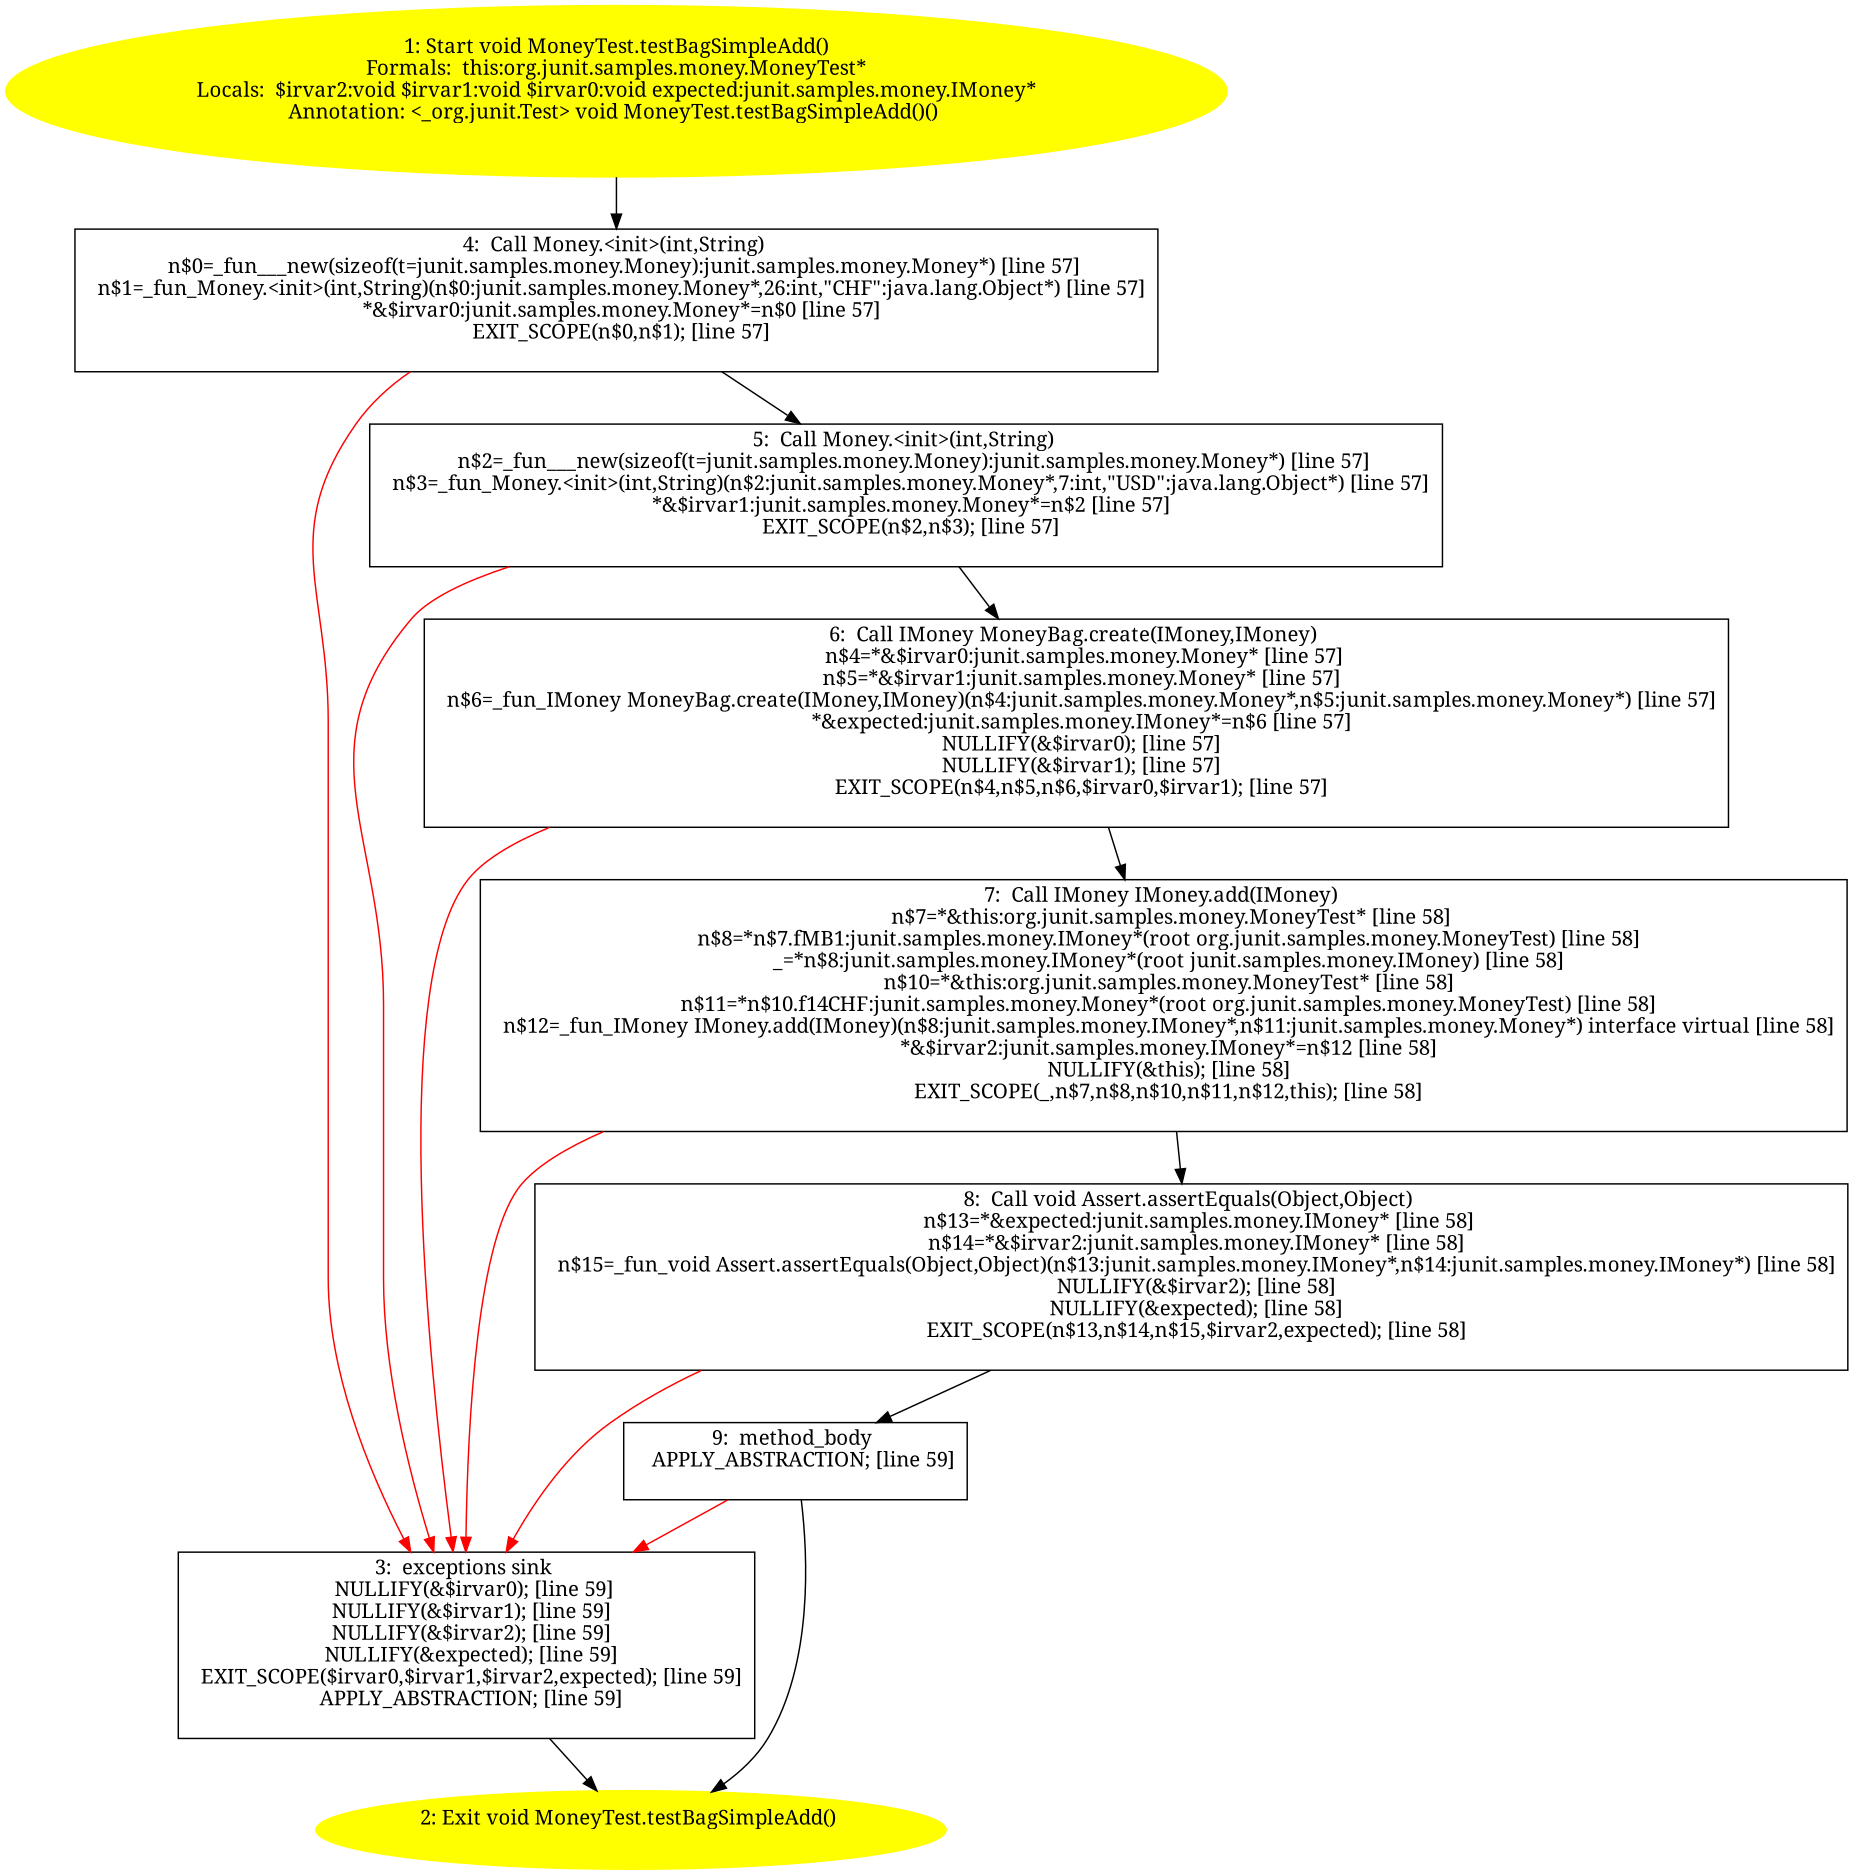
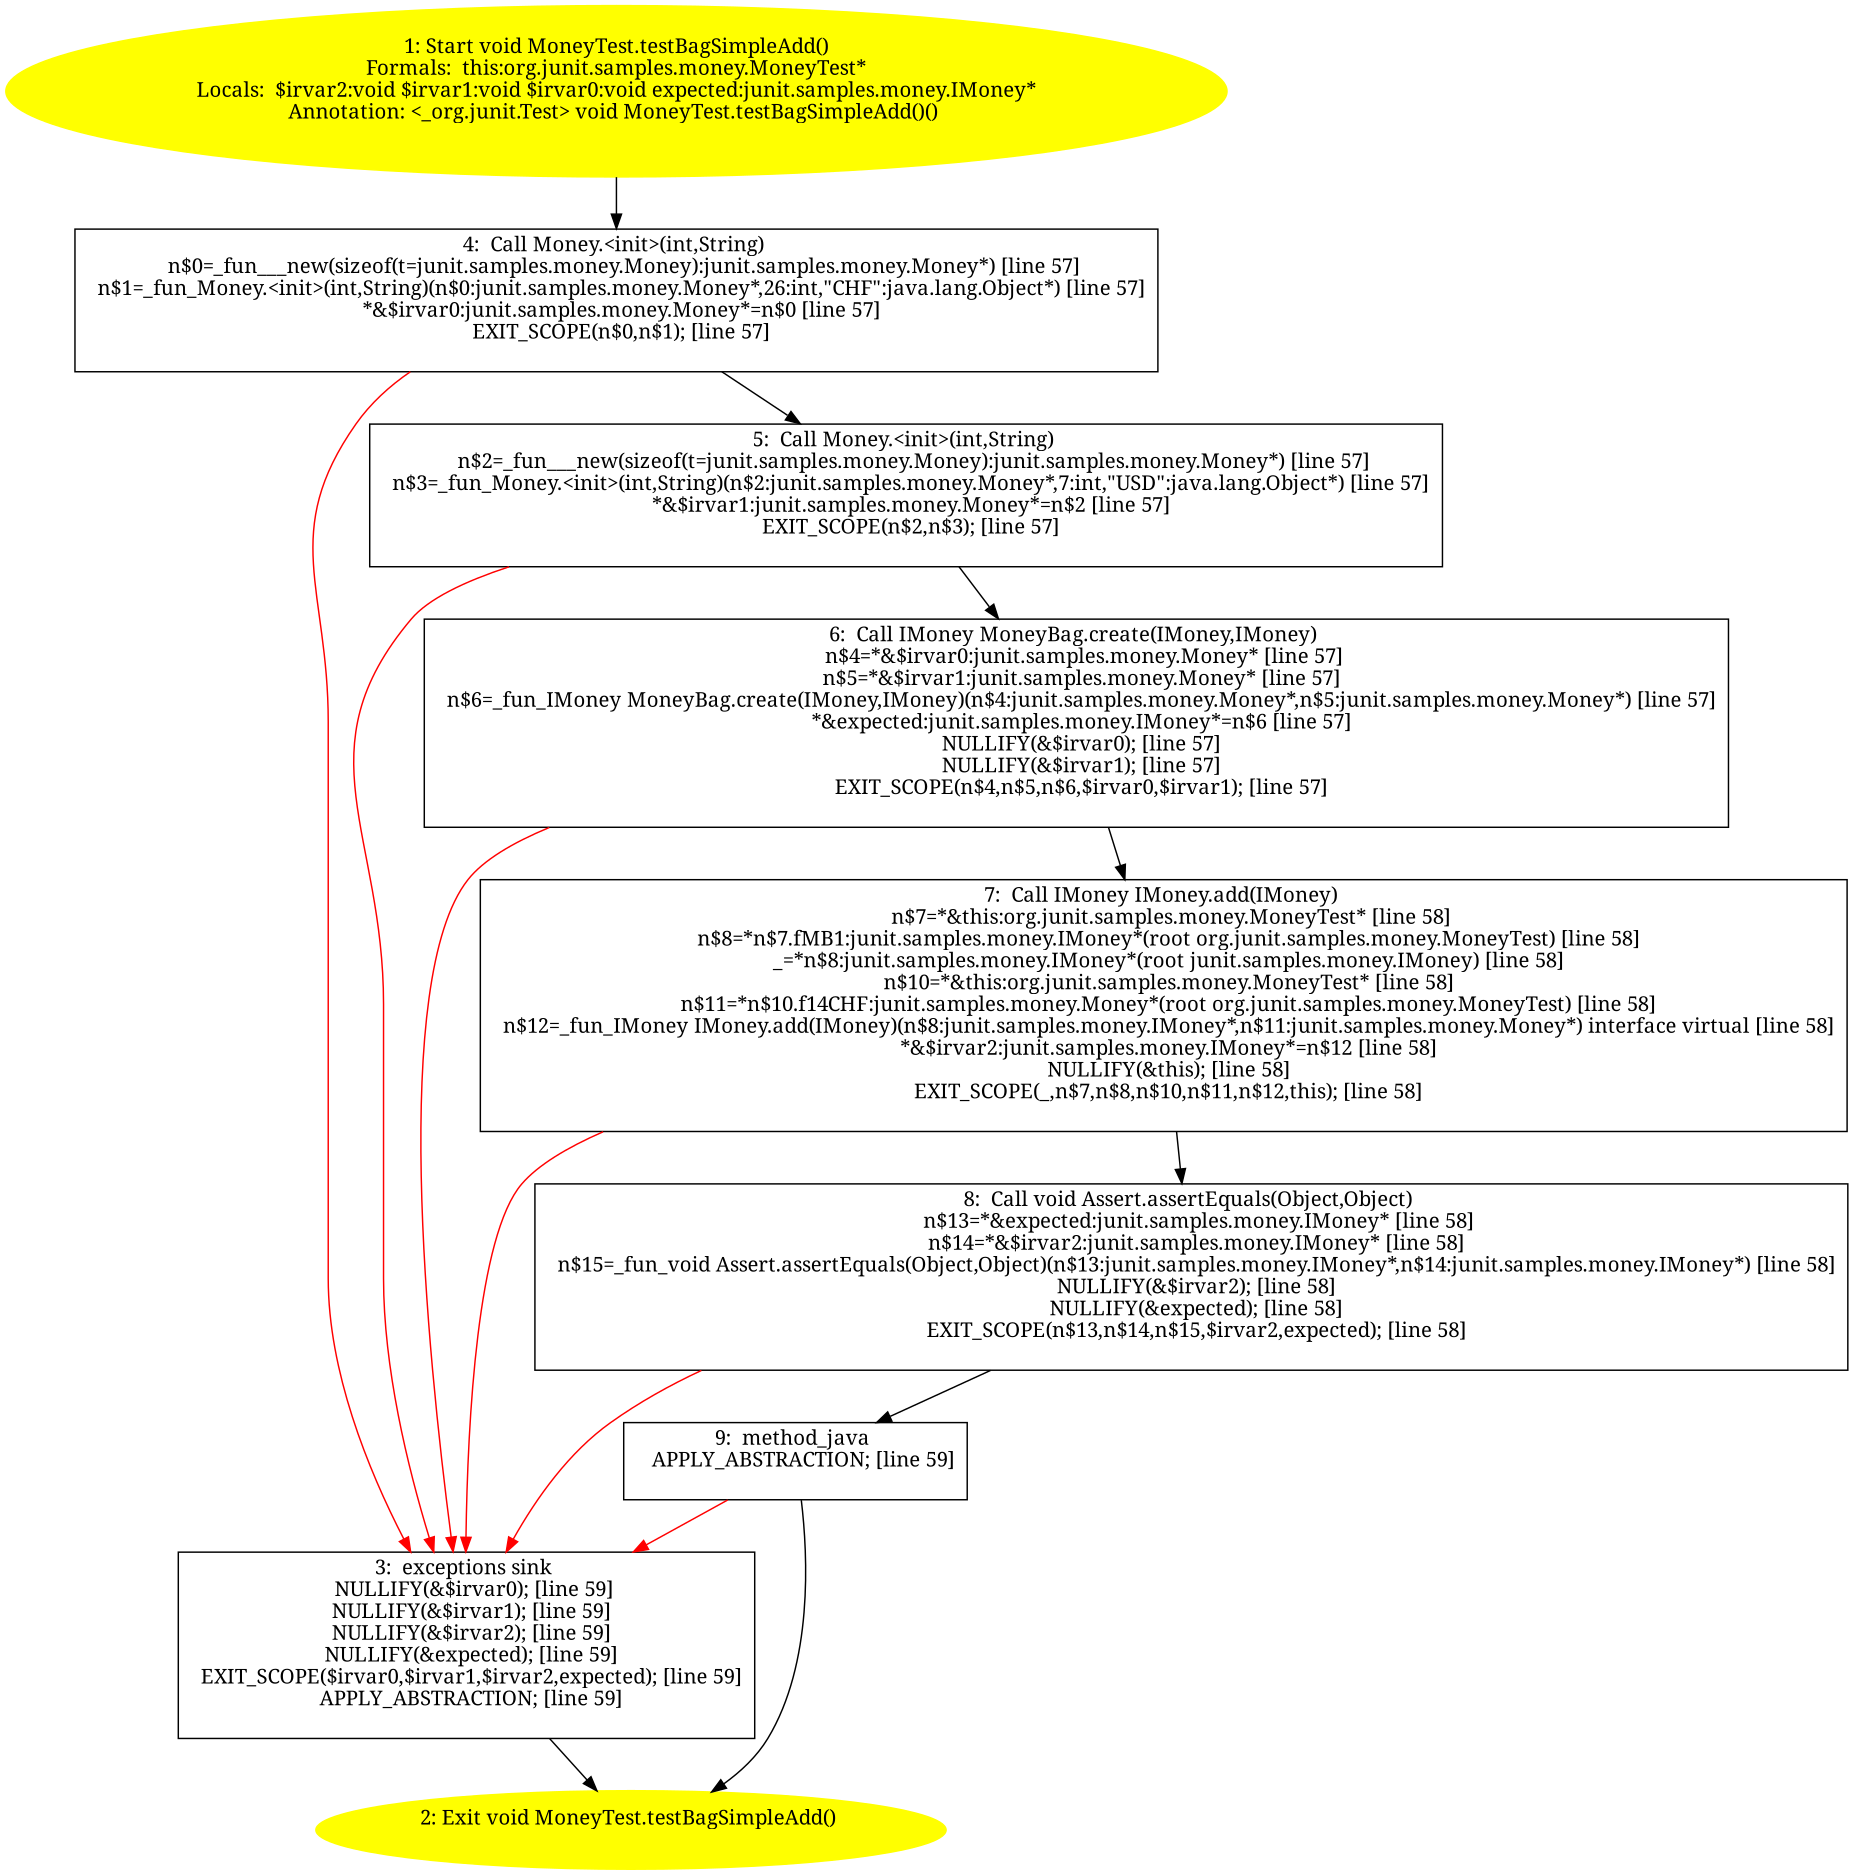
(795, 1461) -> (795, 1461)
